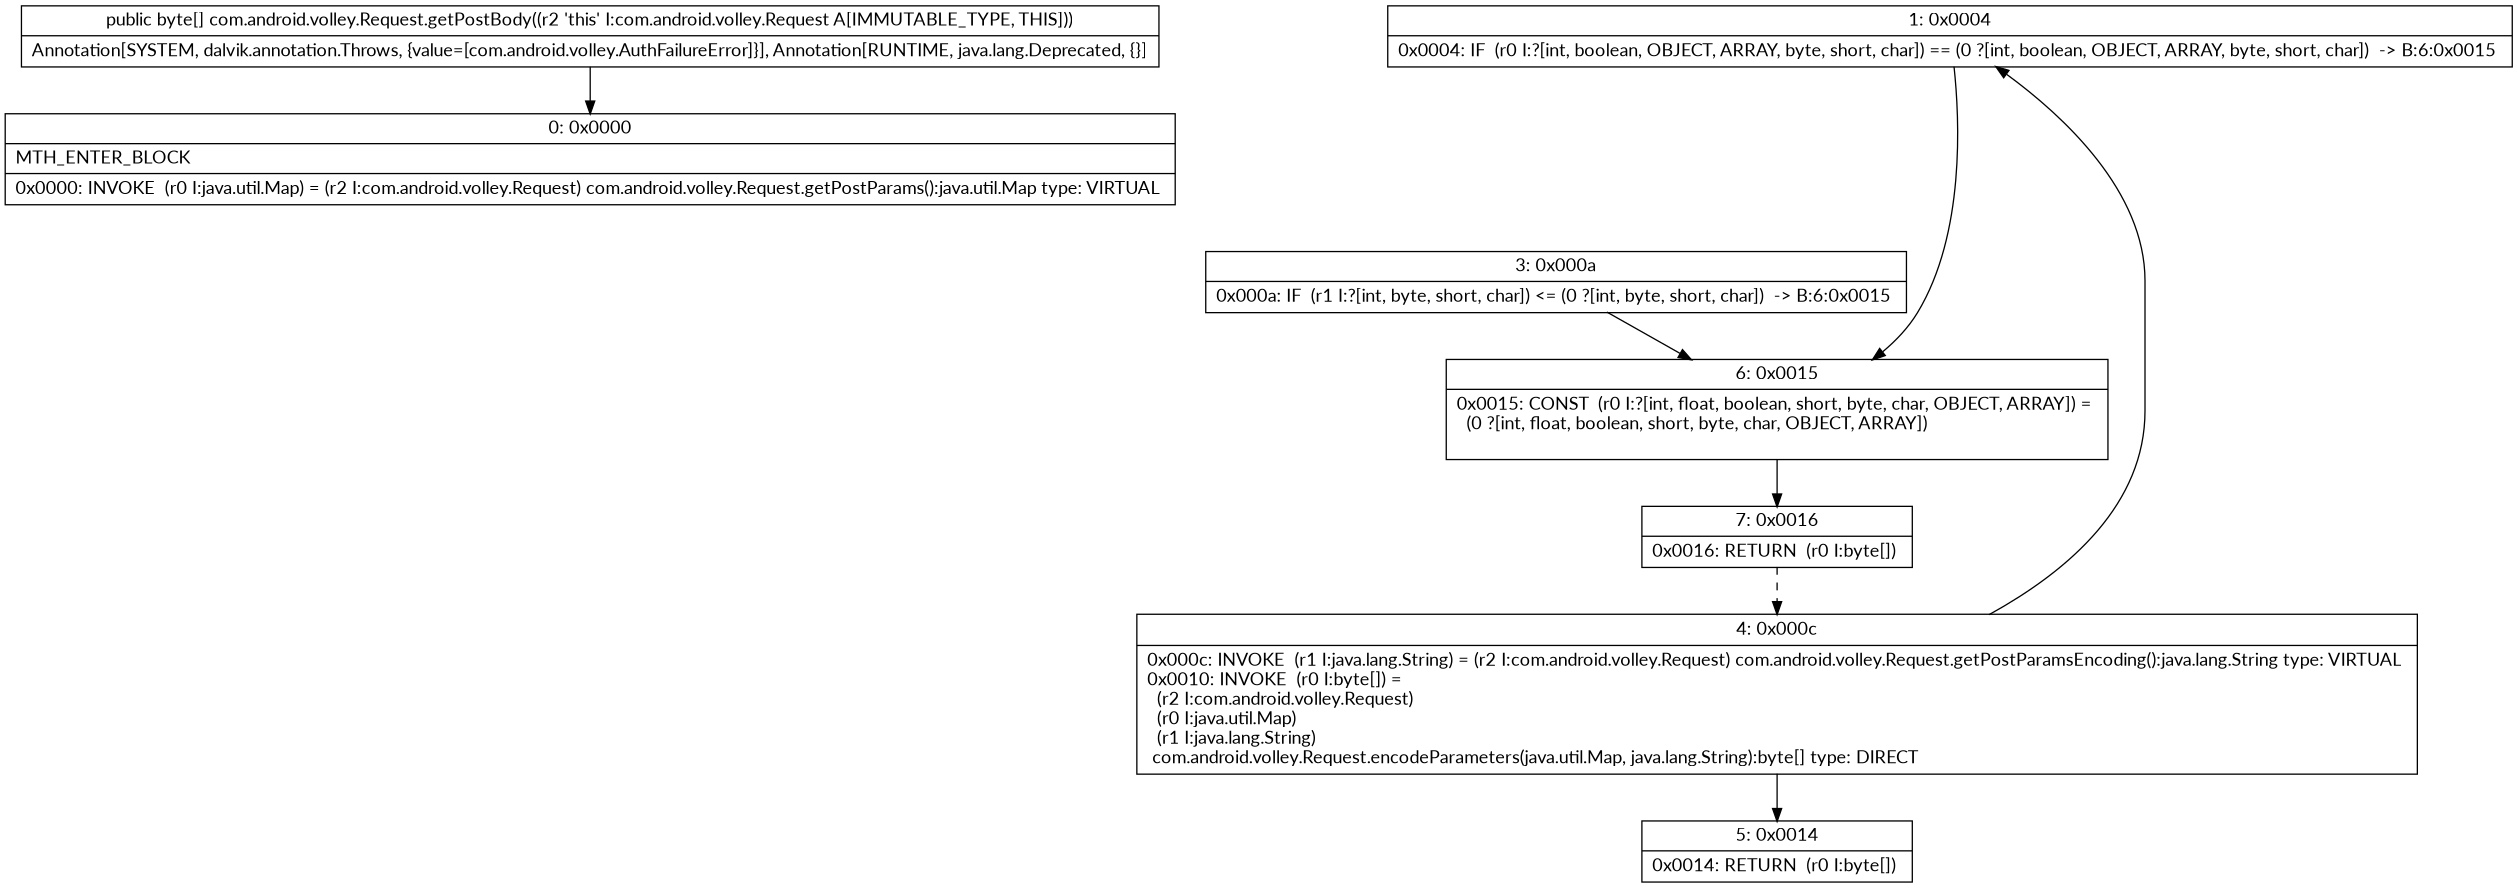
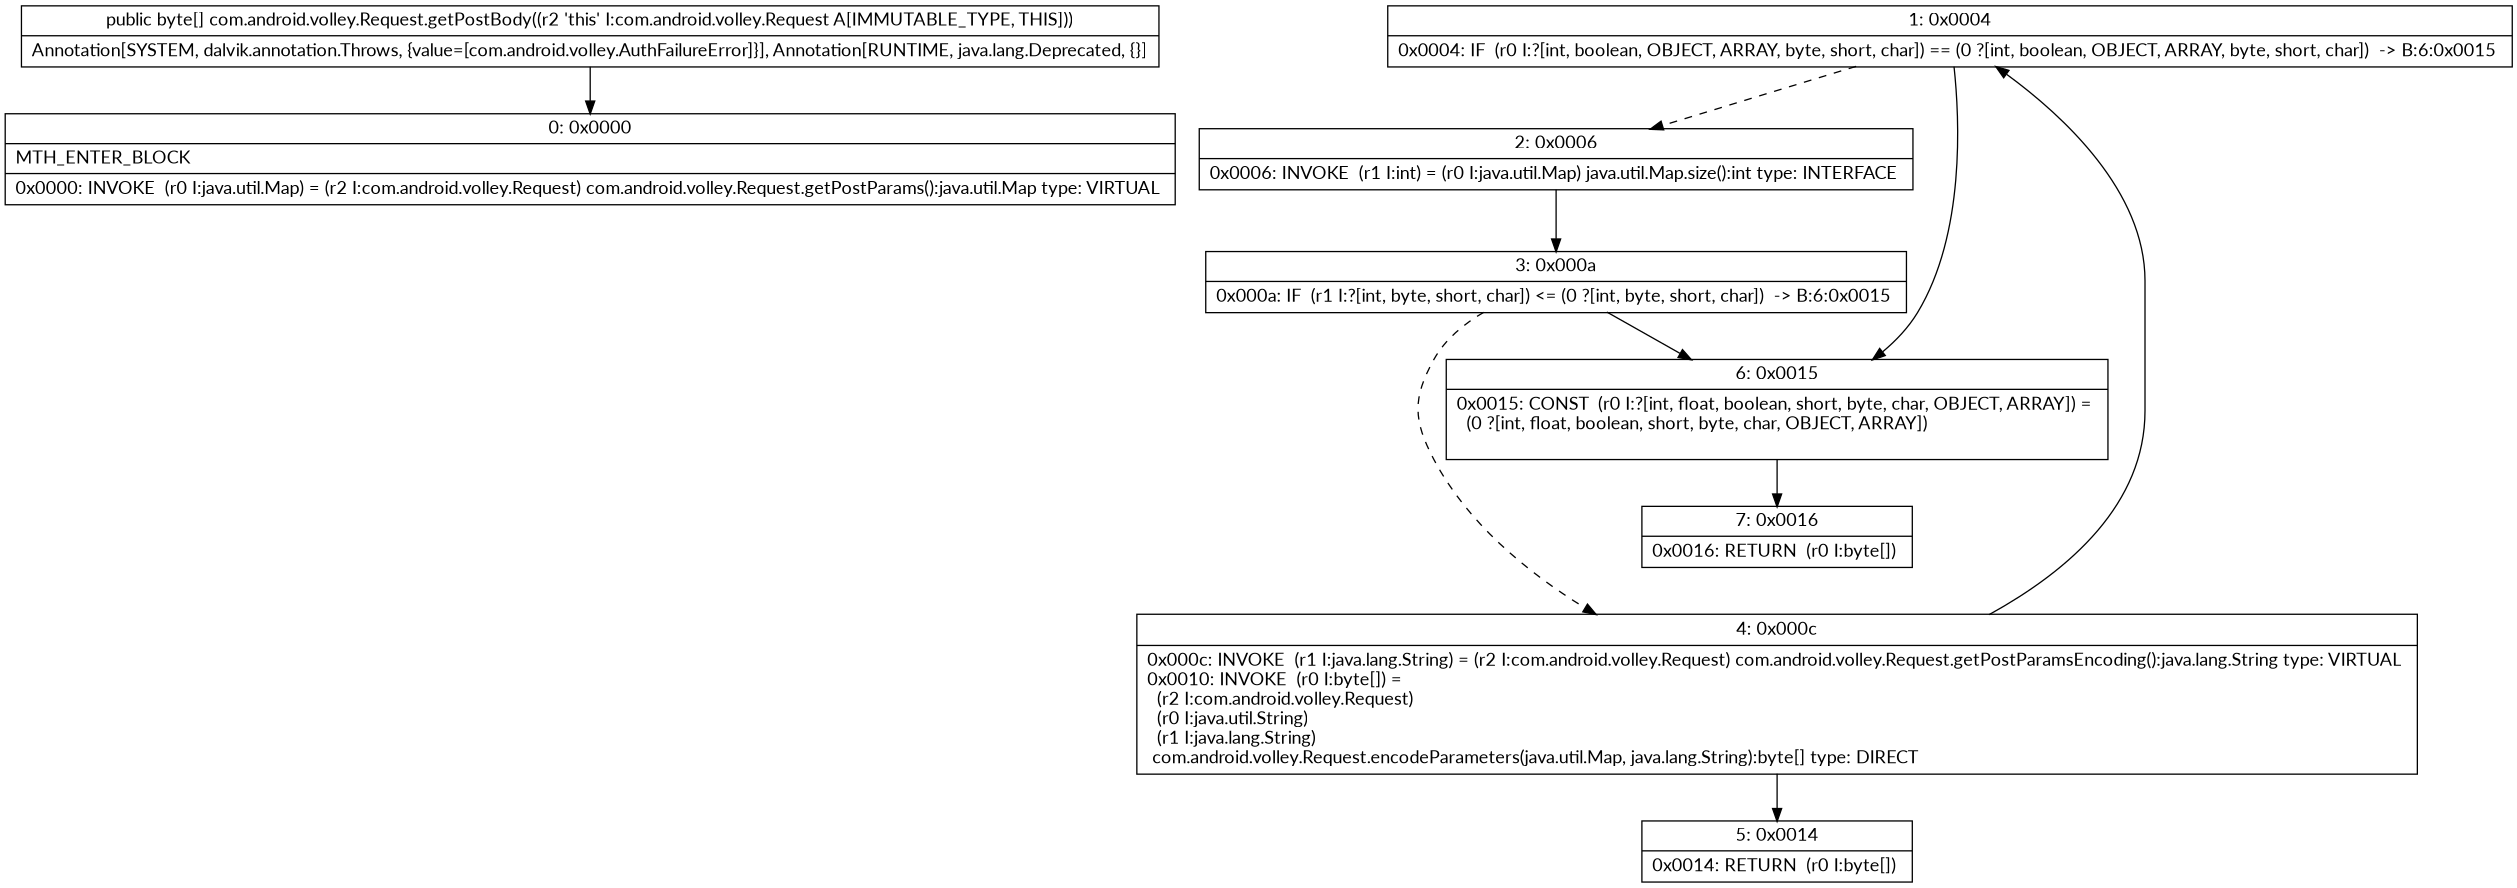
none -> (1556, 159)
(1777, 584) -> (1444, 476)
(1222, 719) -> (1228, 719)
